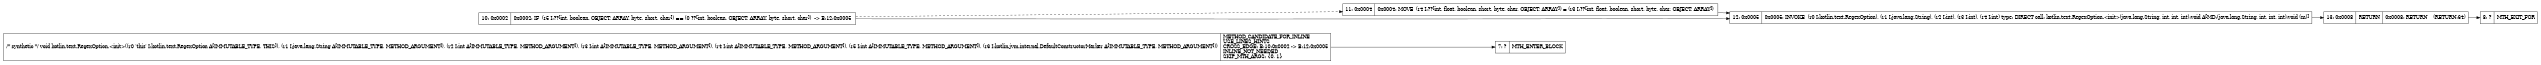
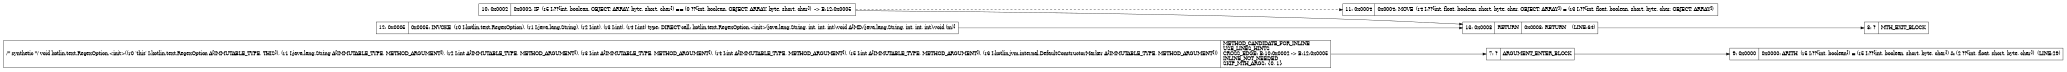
(1722, 13) -> none
(2425, 18) -> (1560, 28)
(2516, 18) -> (1903, 28)
(1291, 19) -> (1158, 15)
(1537, 47) -> (1537, 54)
none -> (1896, 54)
